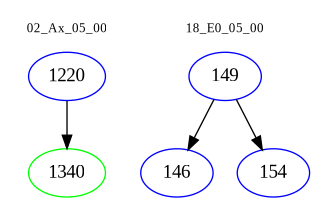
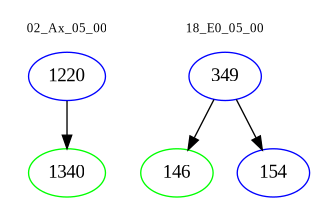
(225, 76) -> (225, 76)
(177, 173) -> (177, 173)
